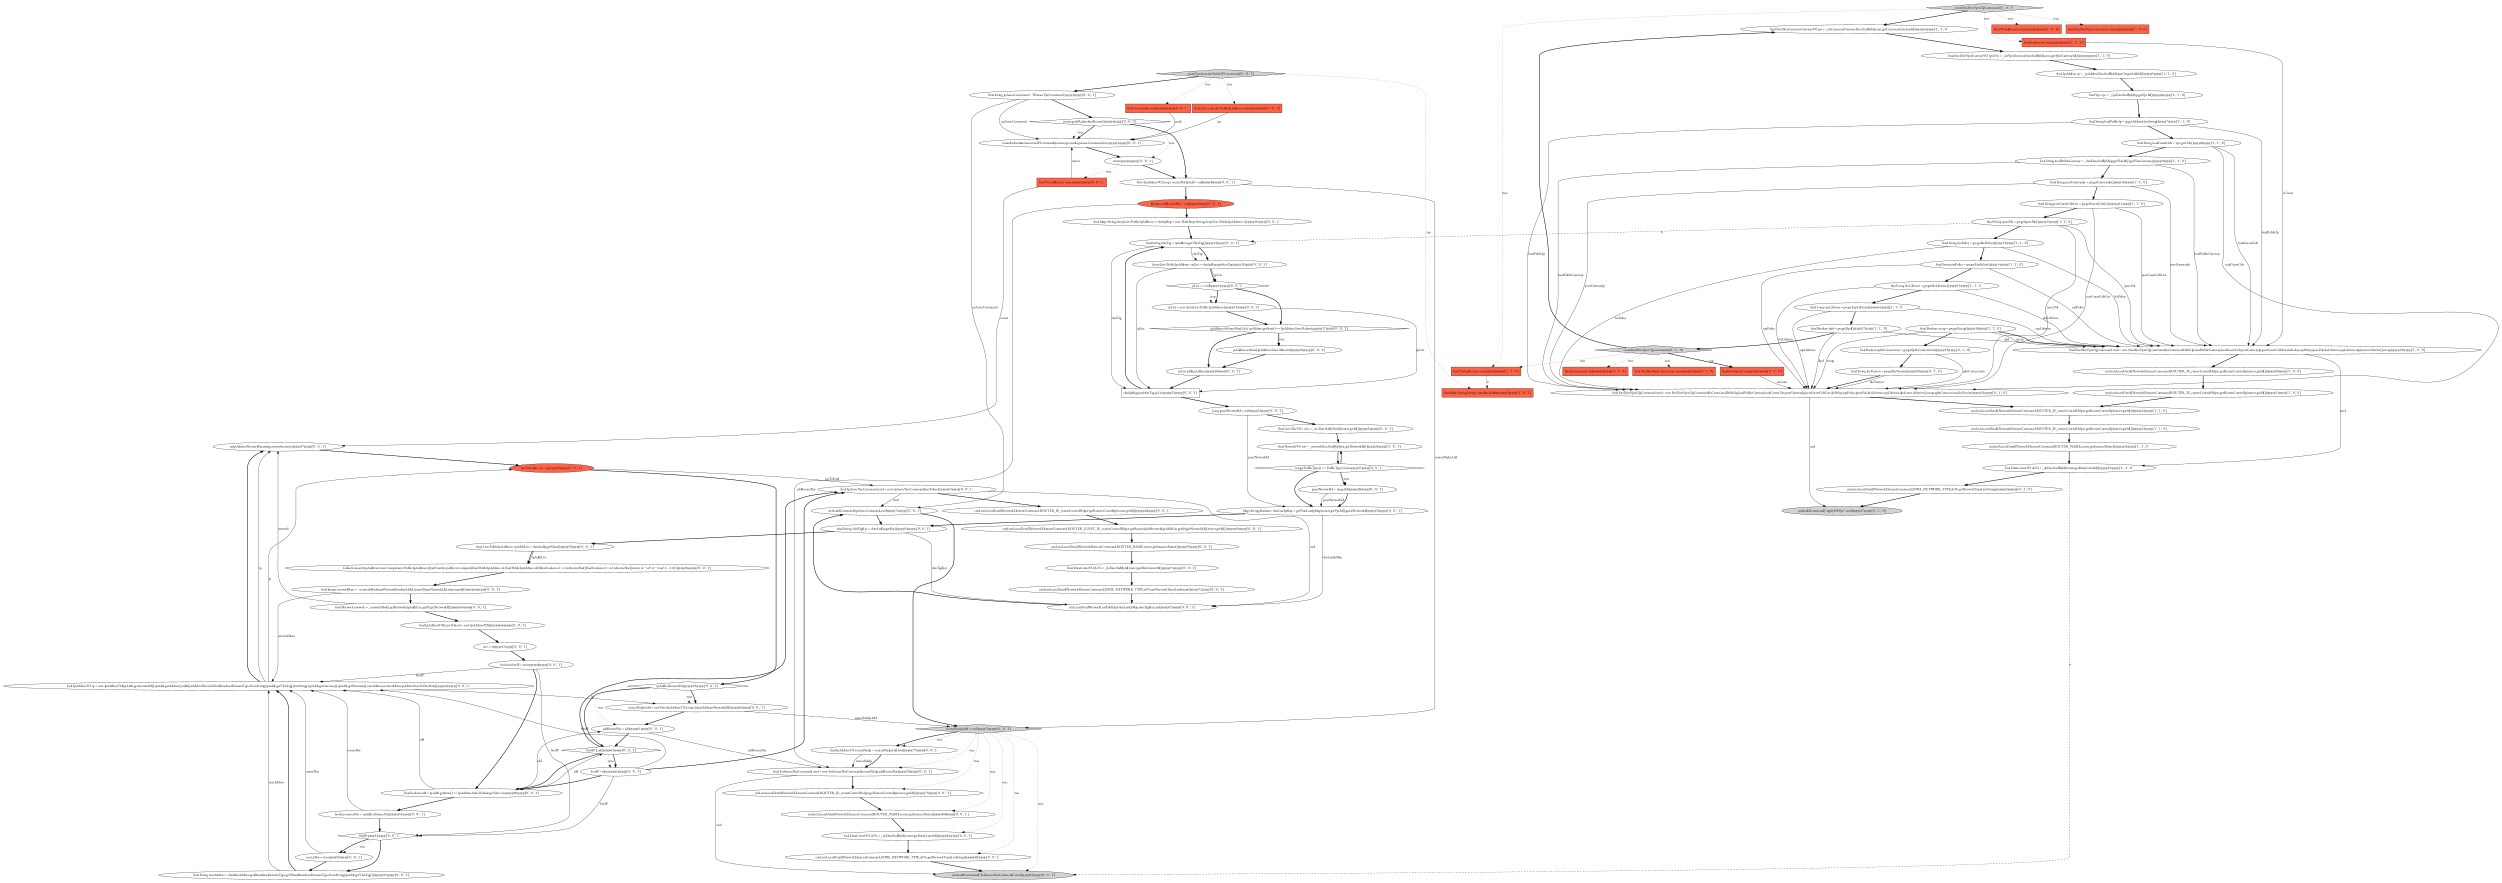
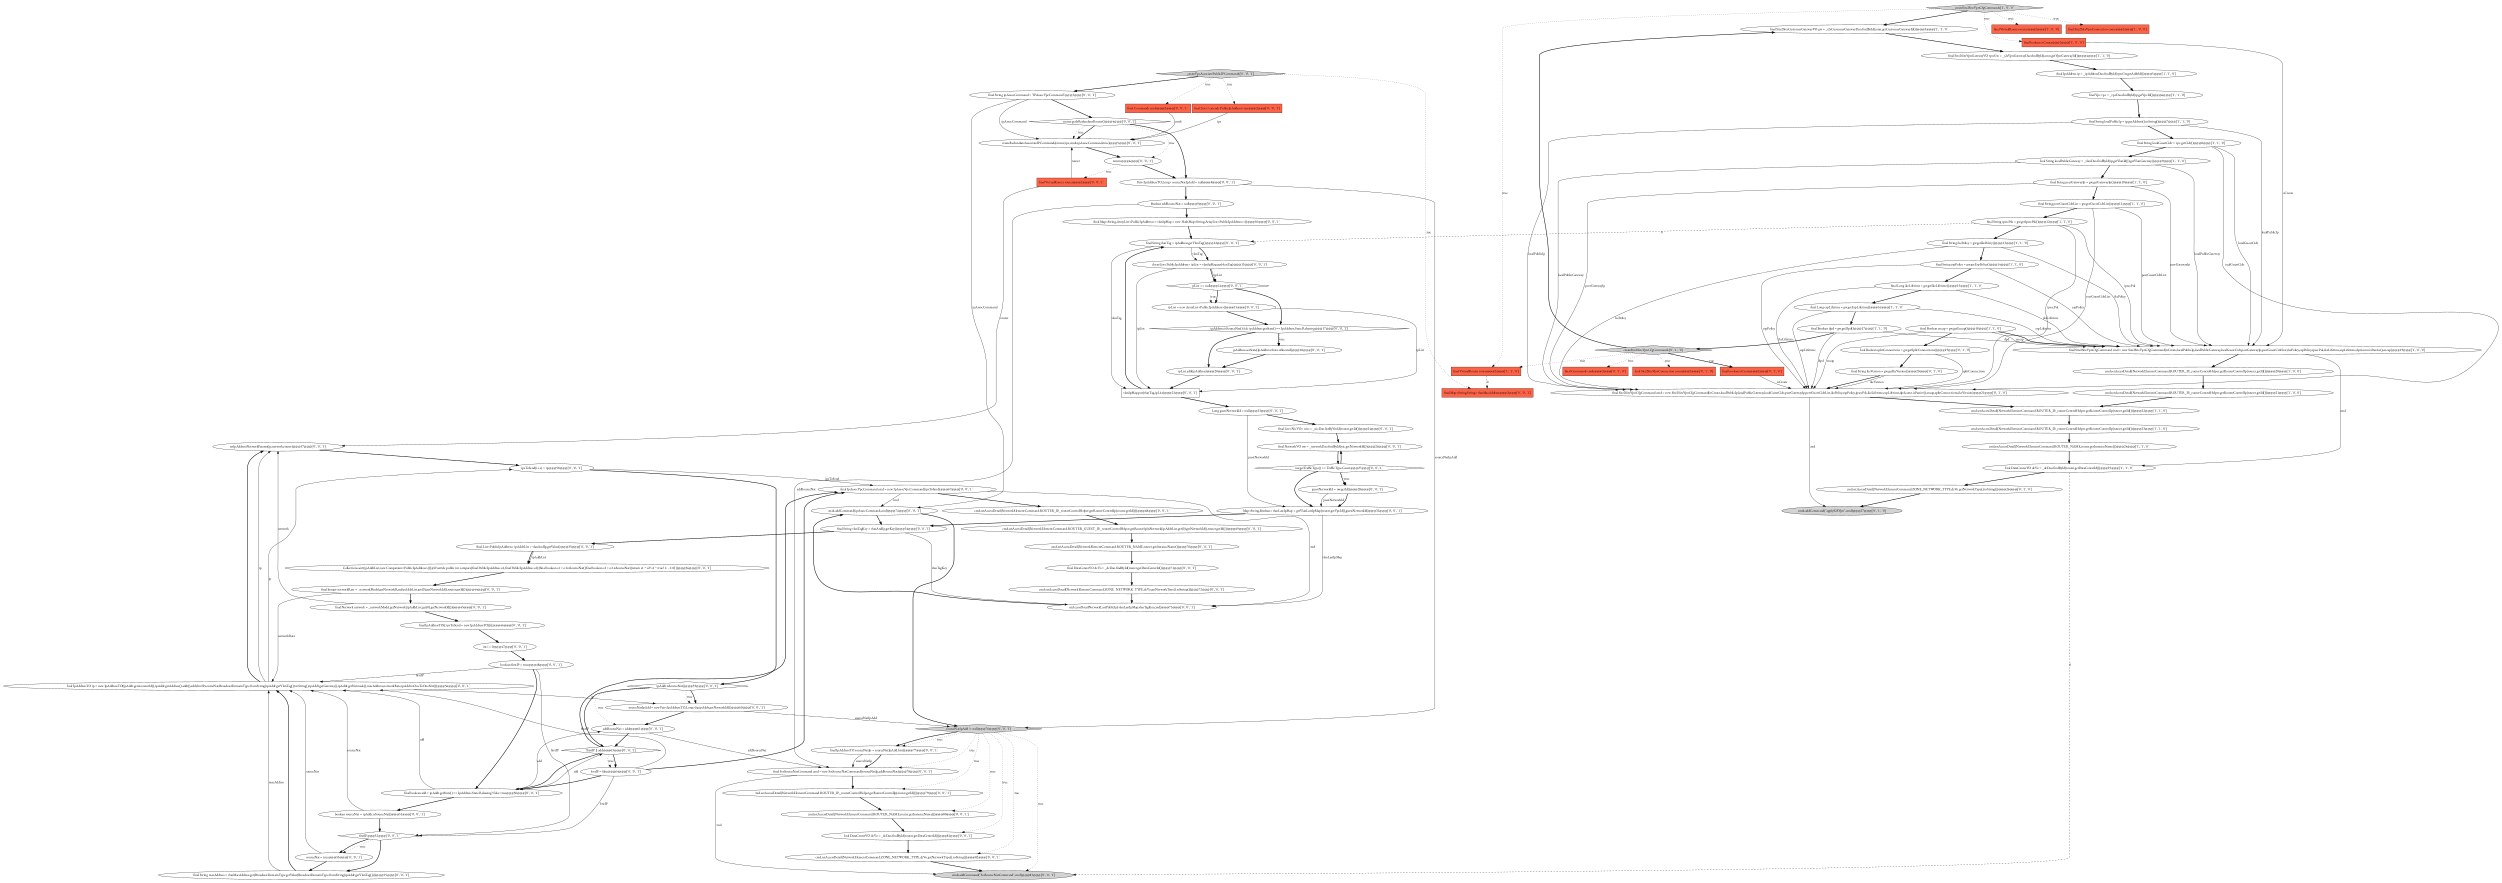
(1186, 204) -> (1186, 204)
(552, 468) -> (552, 468)
